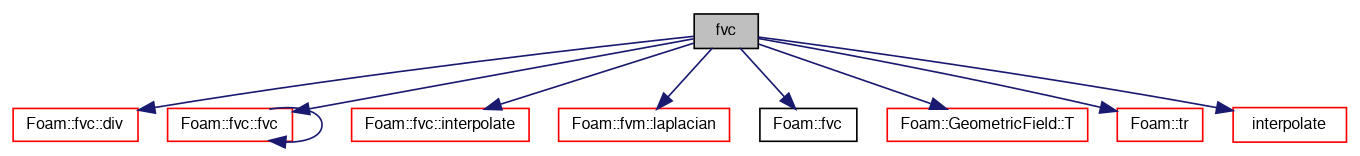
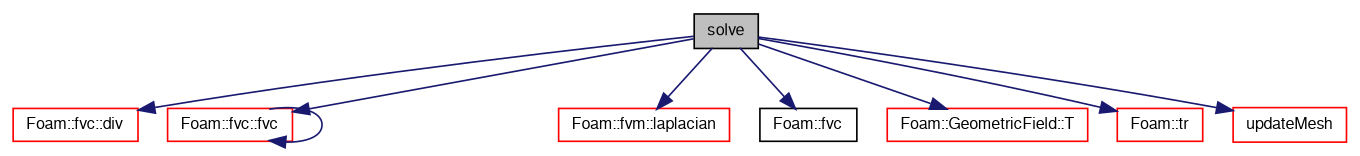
(726, 31) -> (726, 31)
(440, 125) -> none
(1290, 125) -> (1290, 125)
